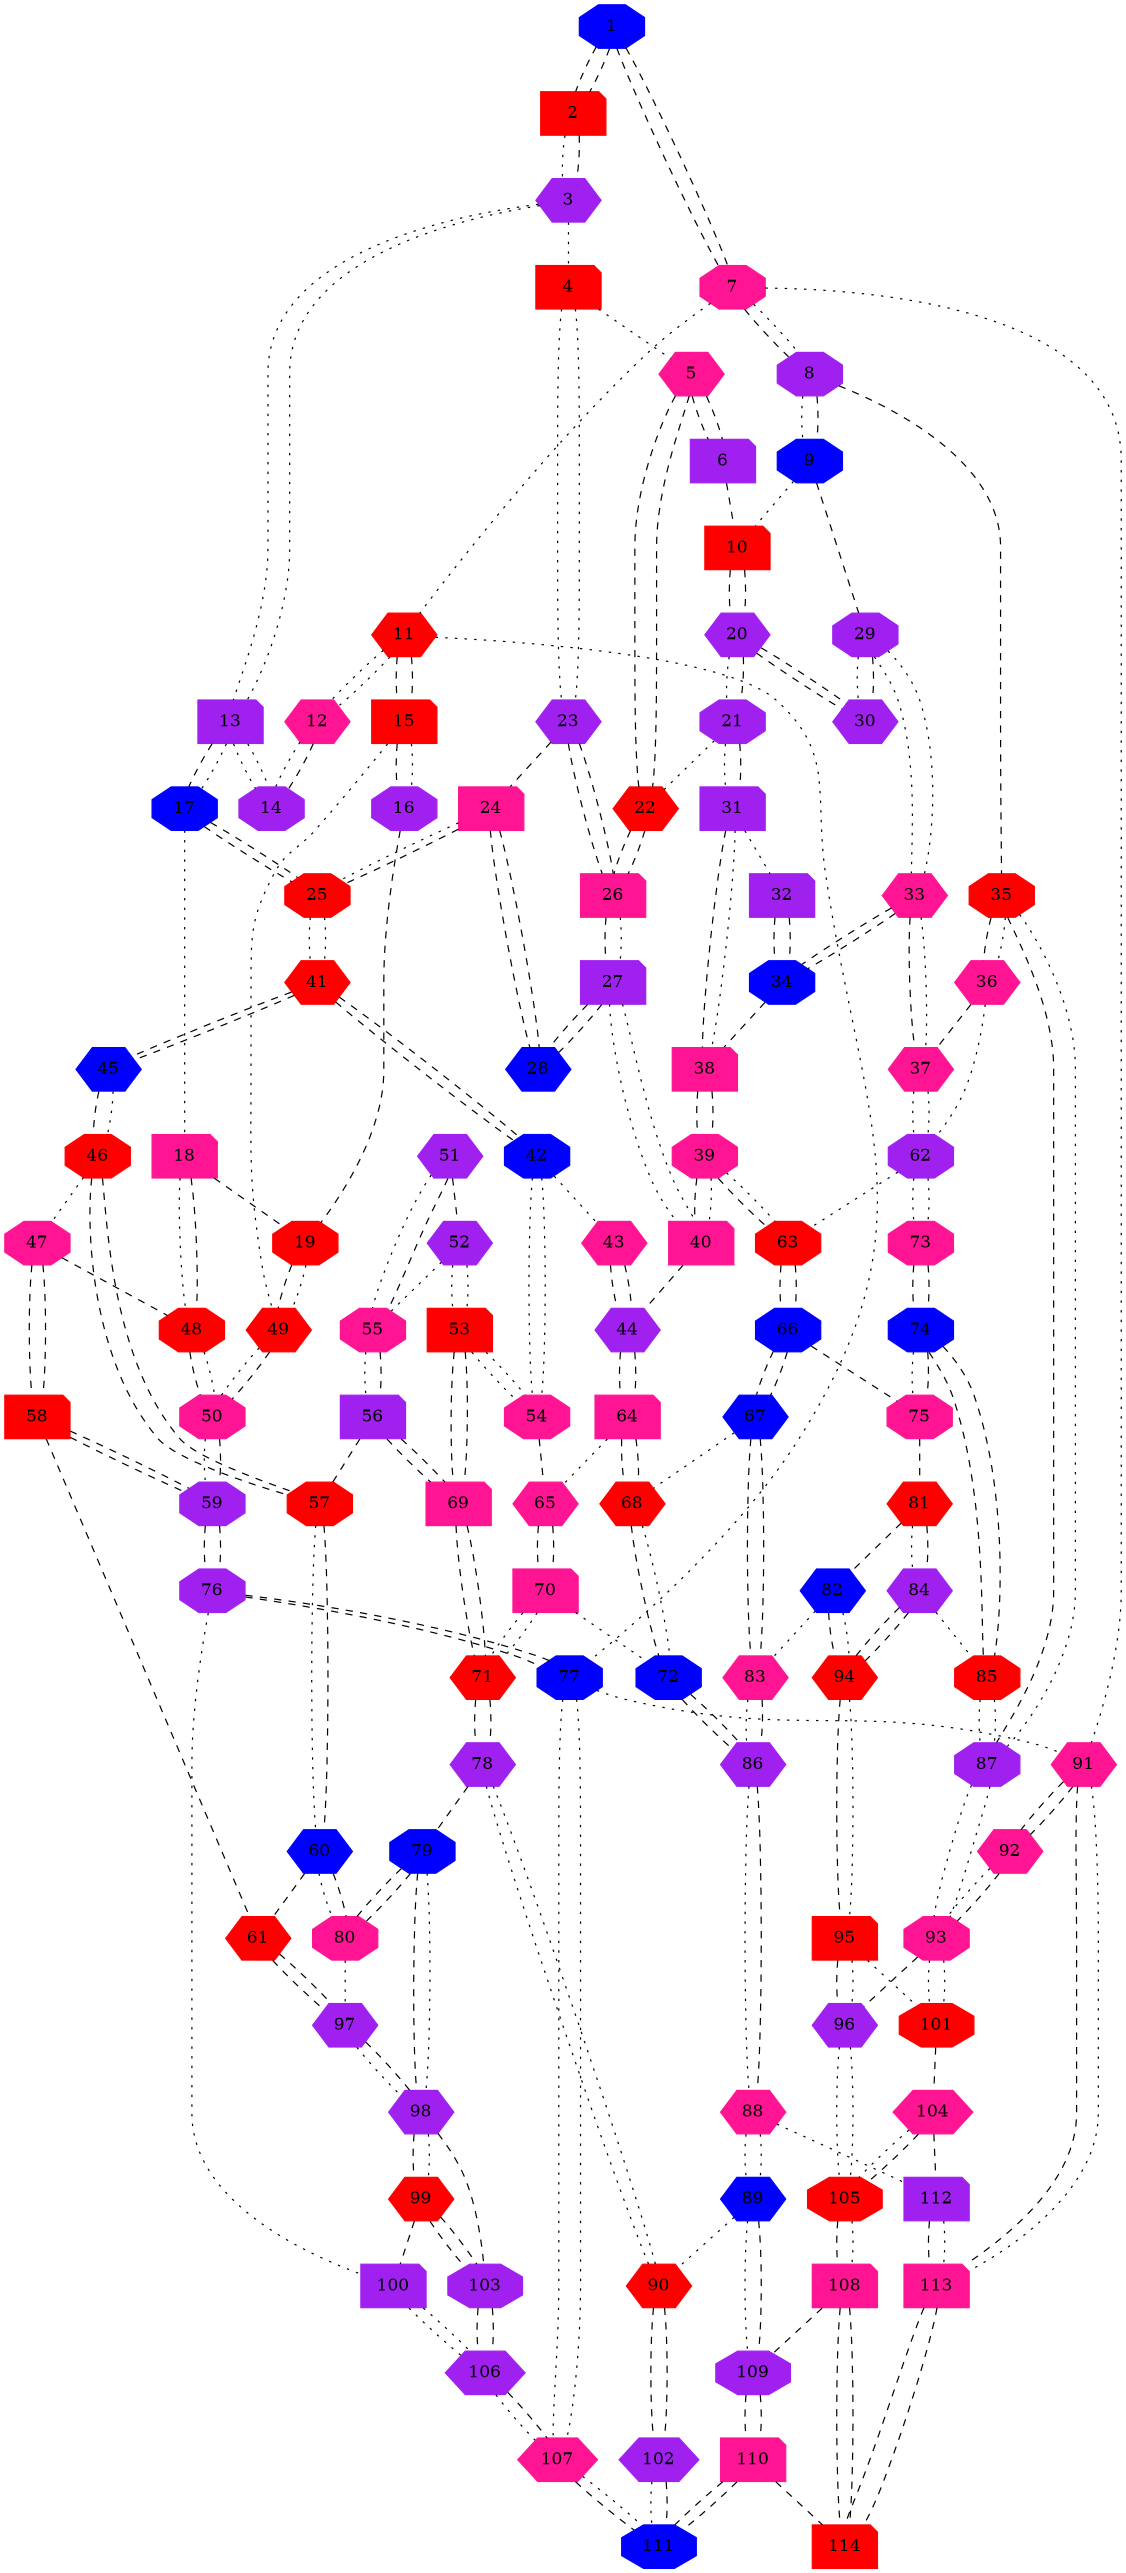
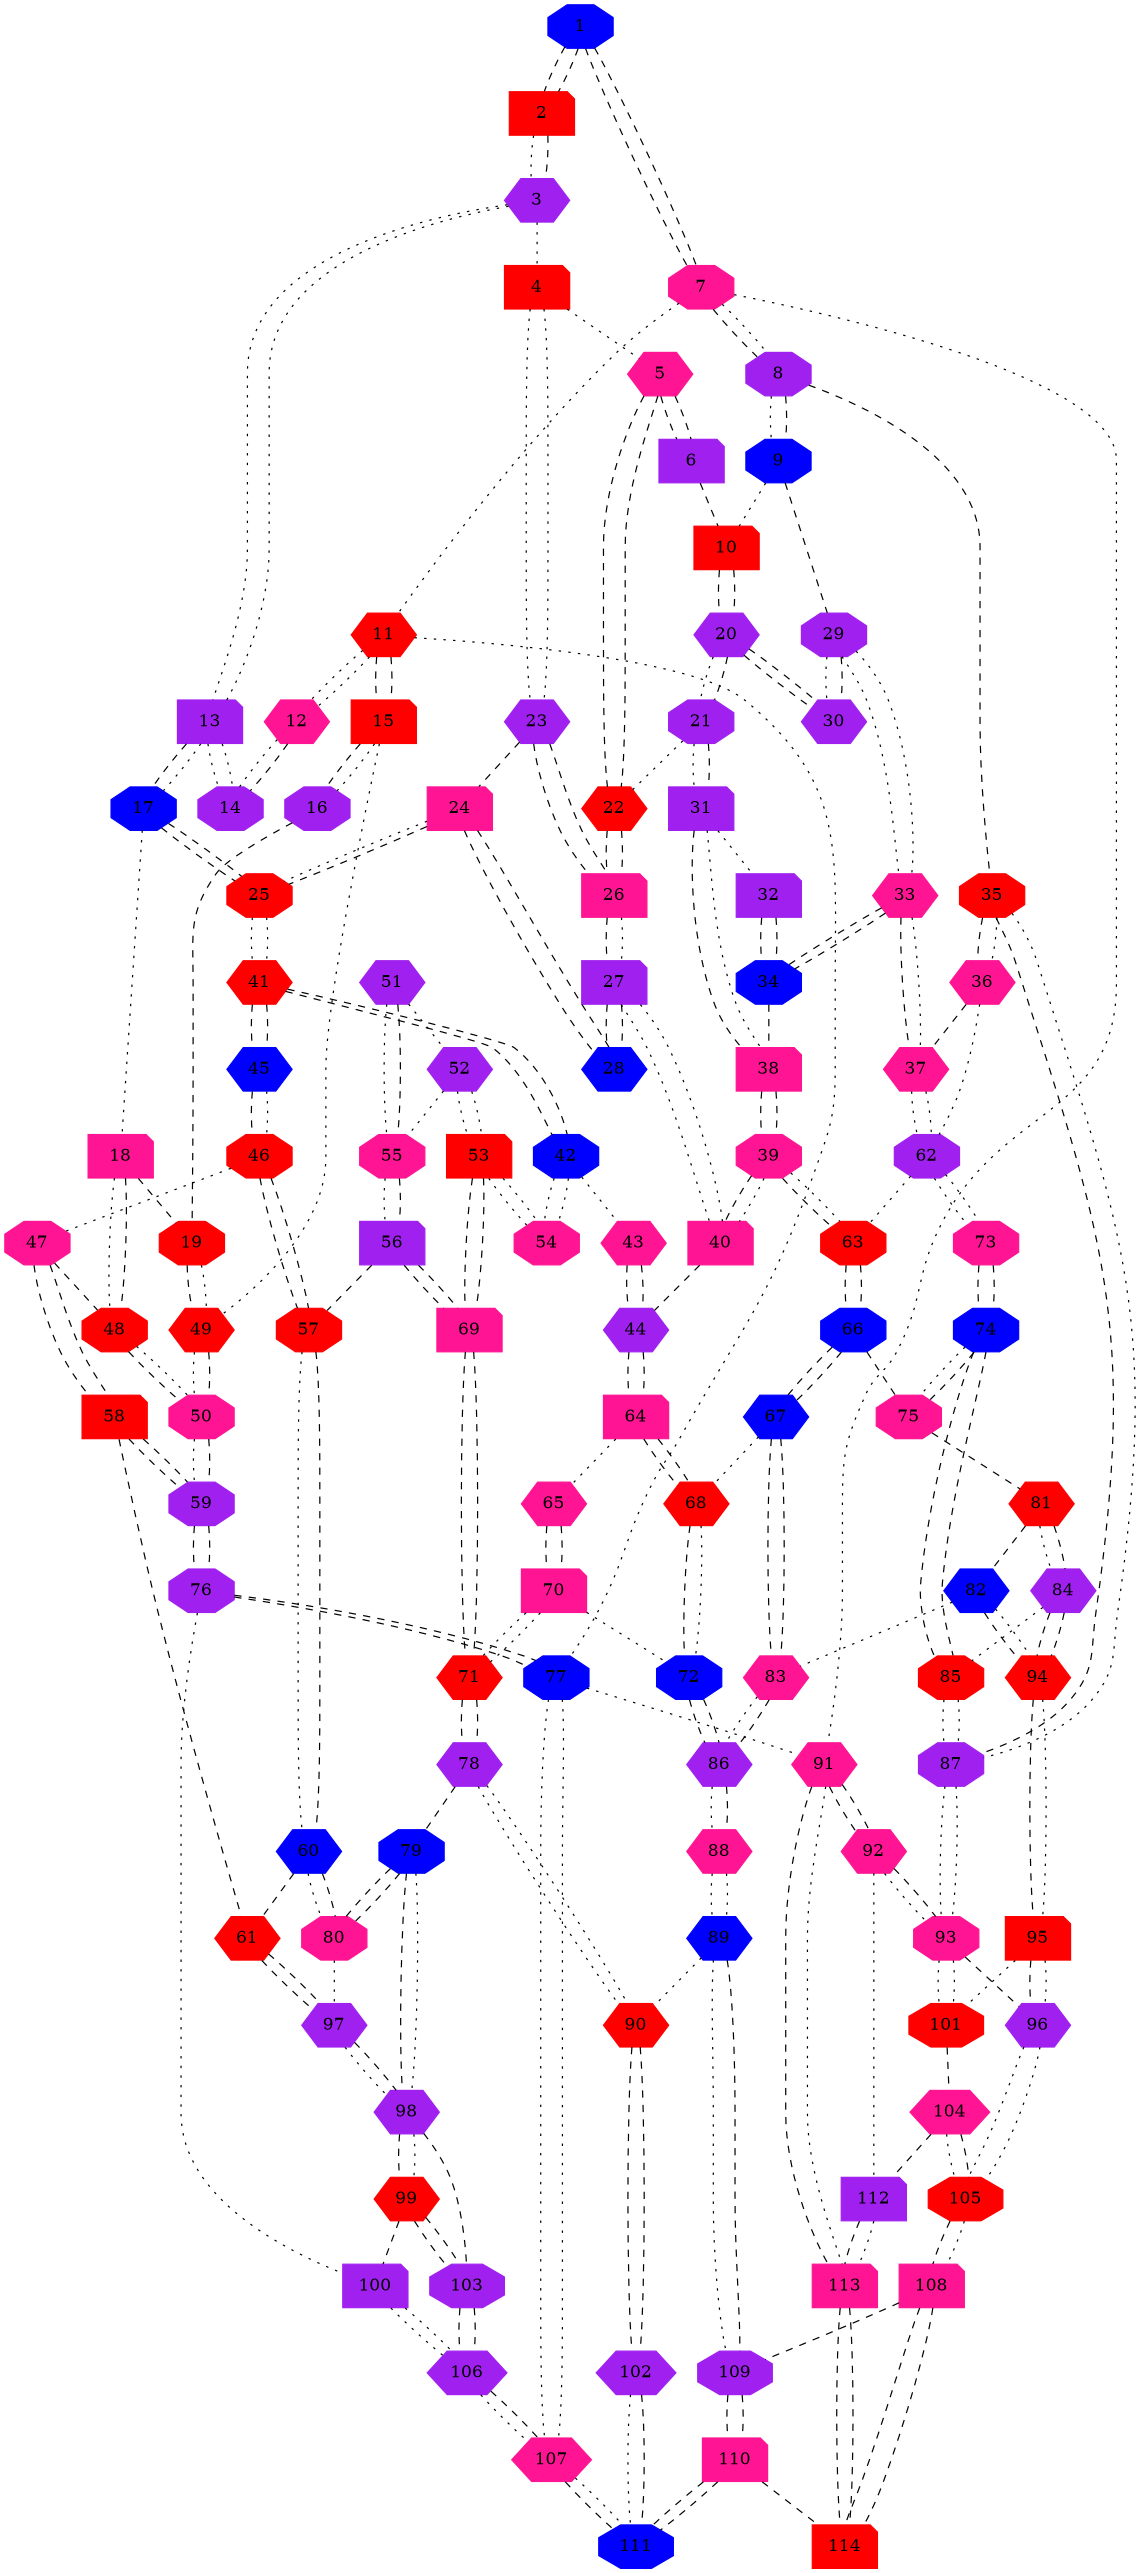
(455, 1200) -> (426, 1026)
(541, 1461) -> none
(828, 2147) -> (874, 2025)
